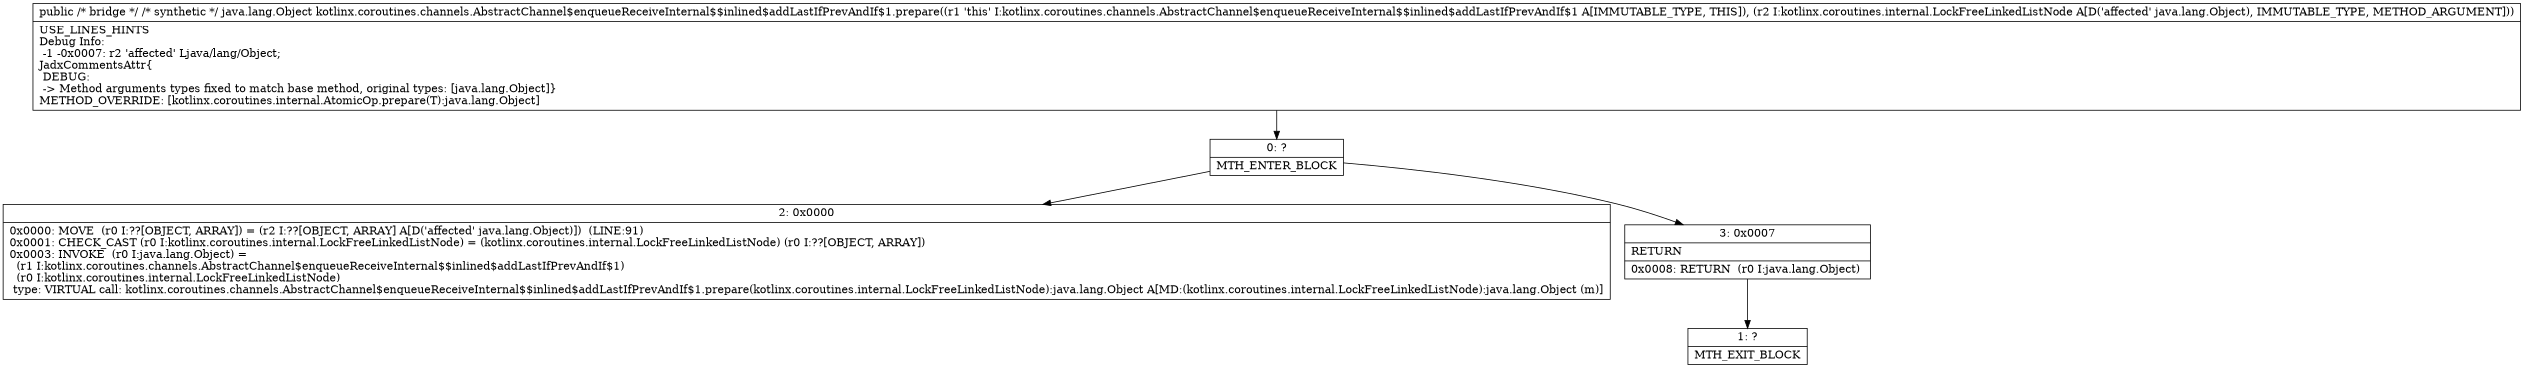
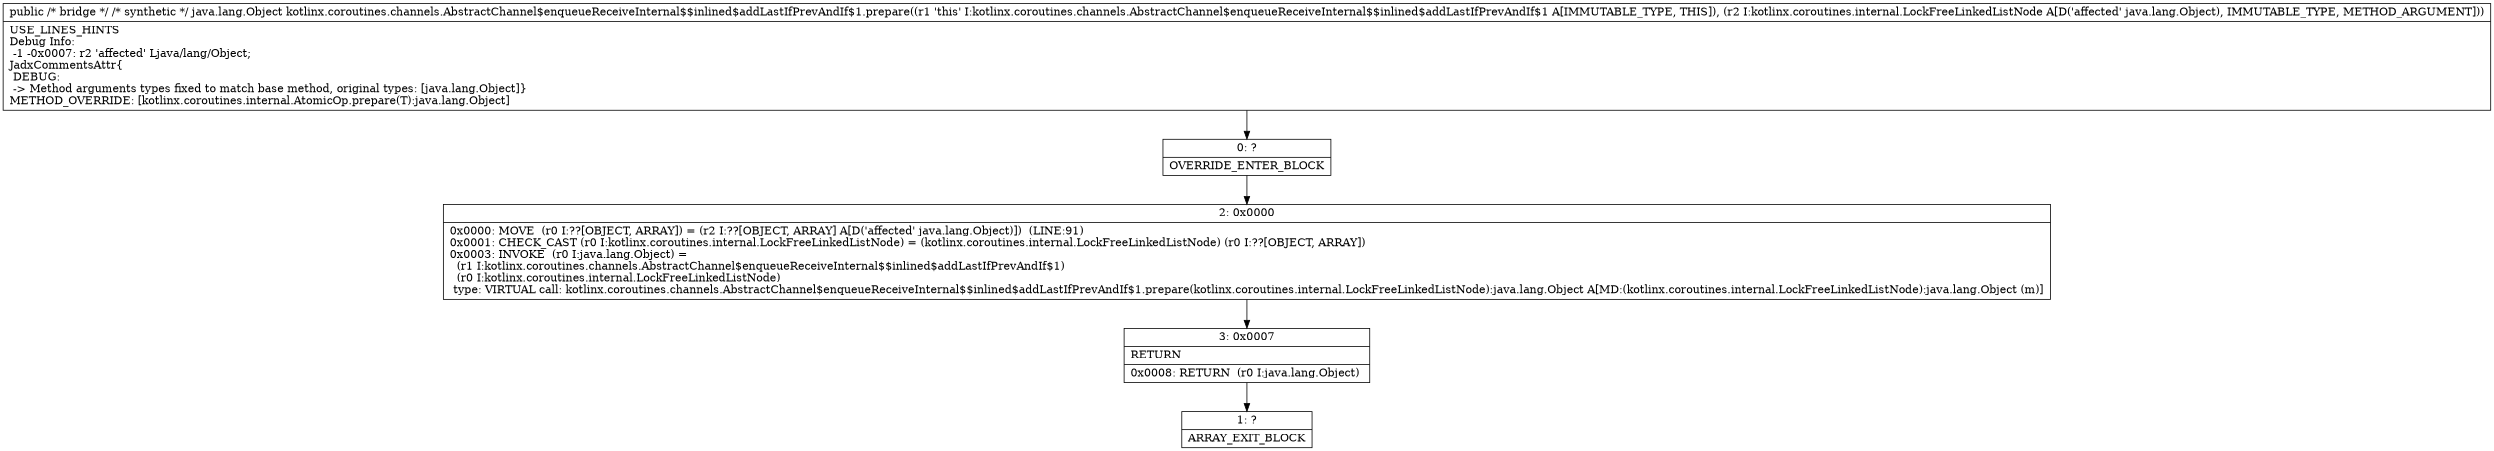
(1277, 166) -> (1247, 166)
(1511, 183) -> (1247, 310)
(1748, 355) -> (1247, 438)
